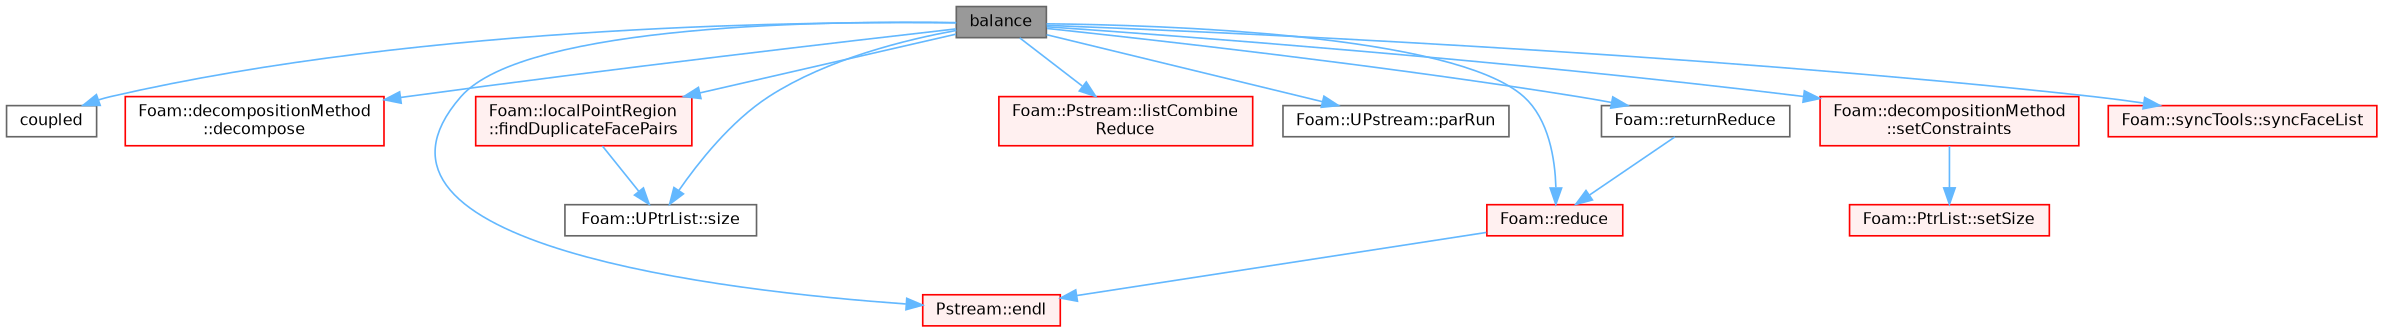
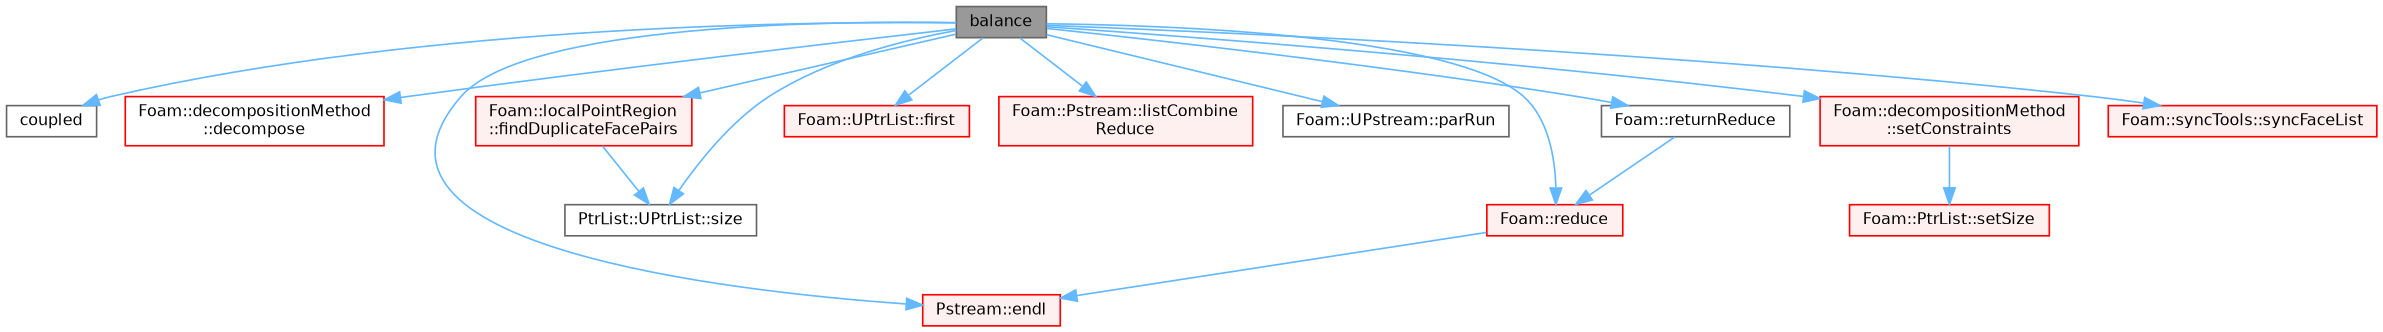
none -> (877, 121)
(661, 220) -> (661, 220)
